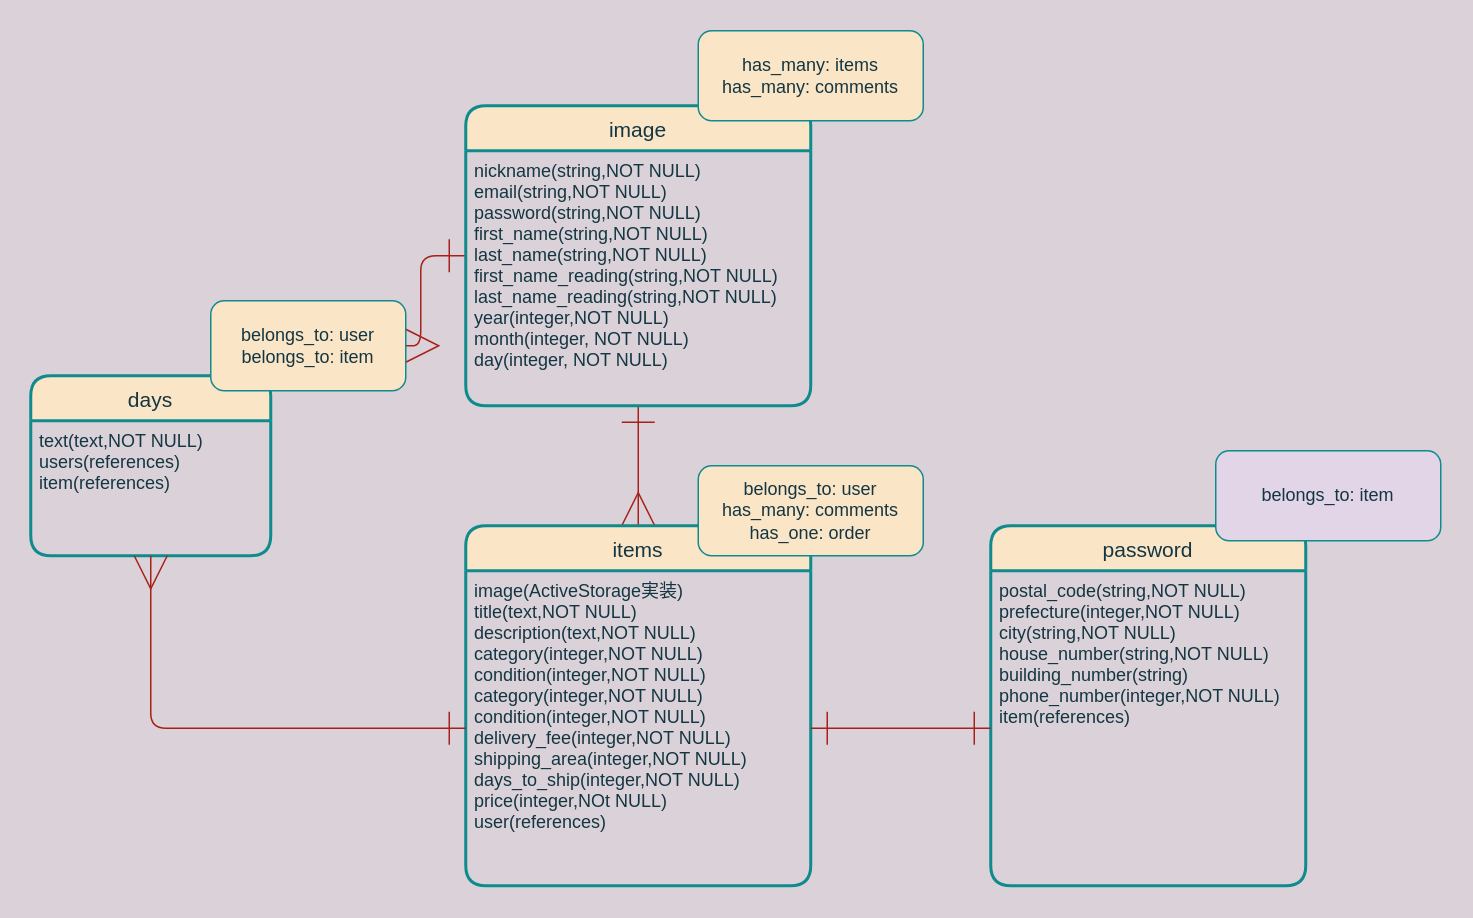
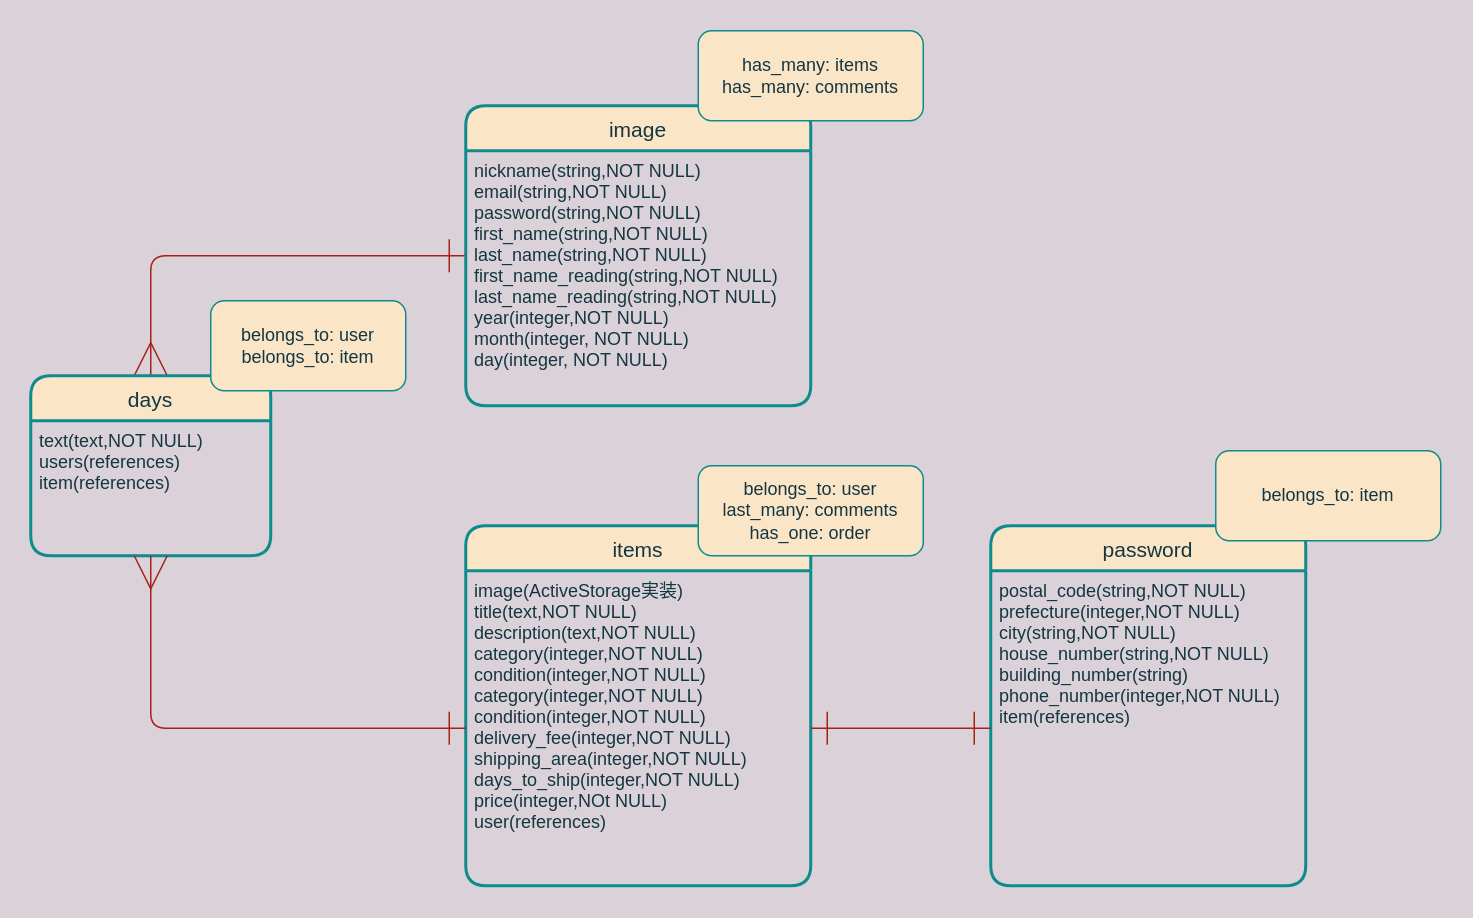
(421, 303) -> (237, 256)
(638, 466) -> none
(1328, 496) -> (1328, 496)
(811, 511) -> (811, 511)
